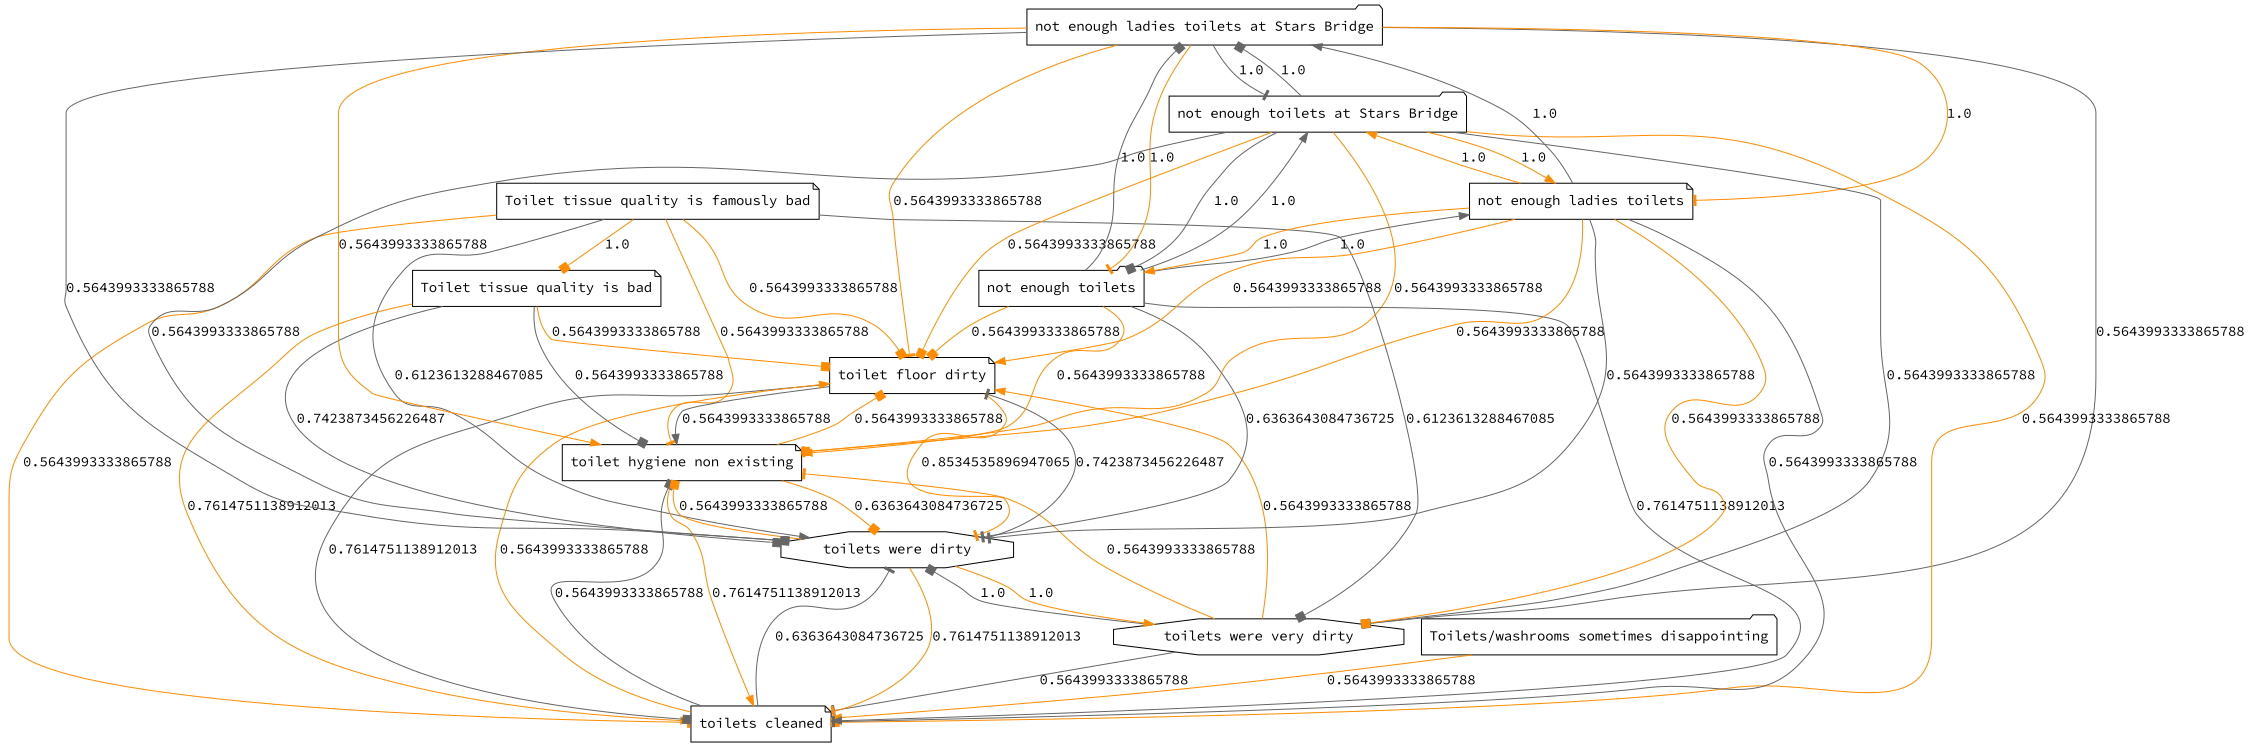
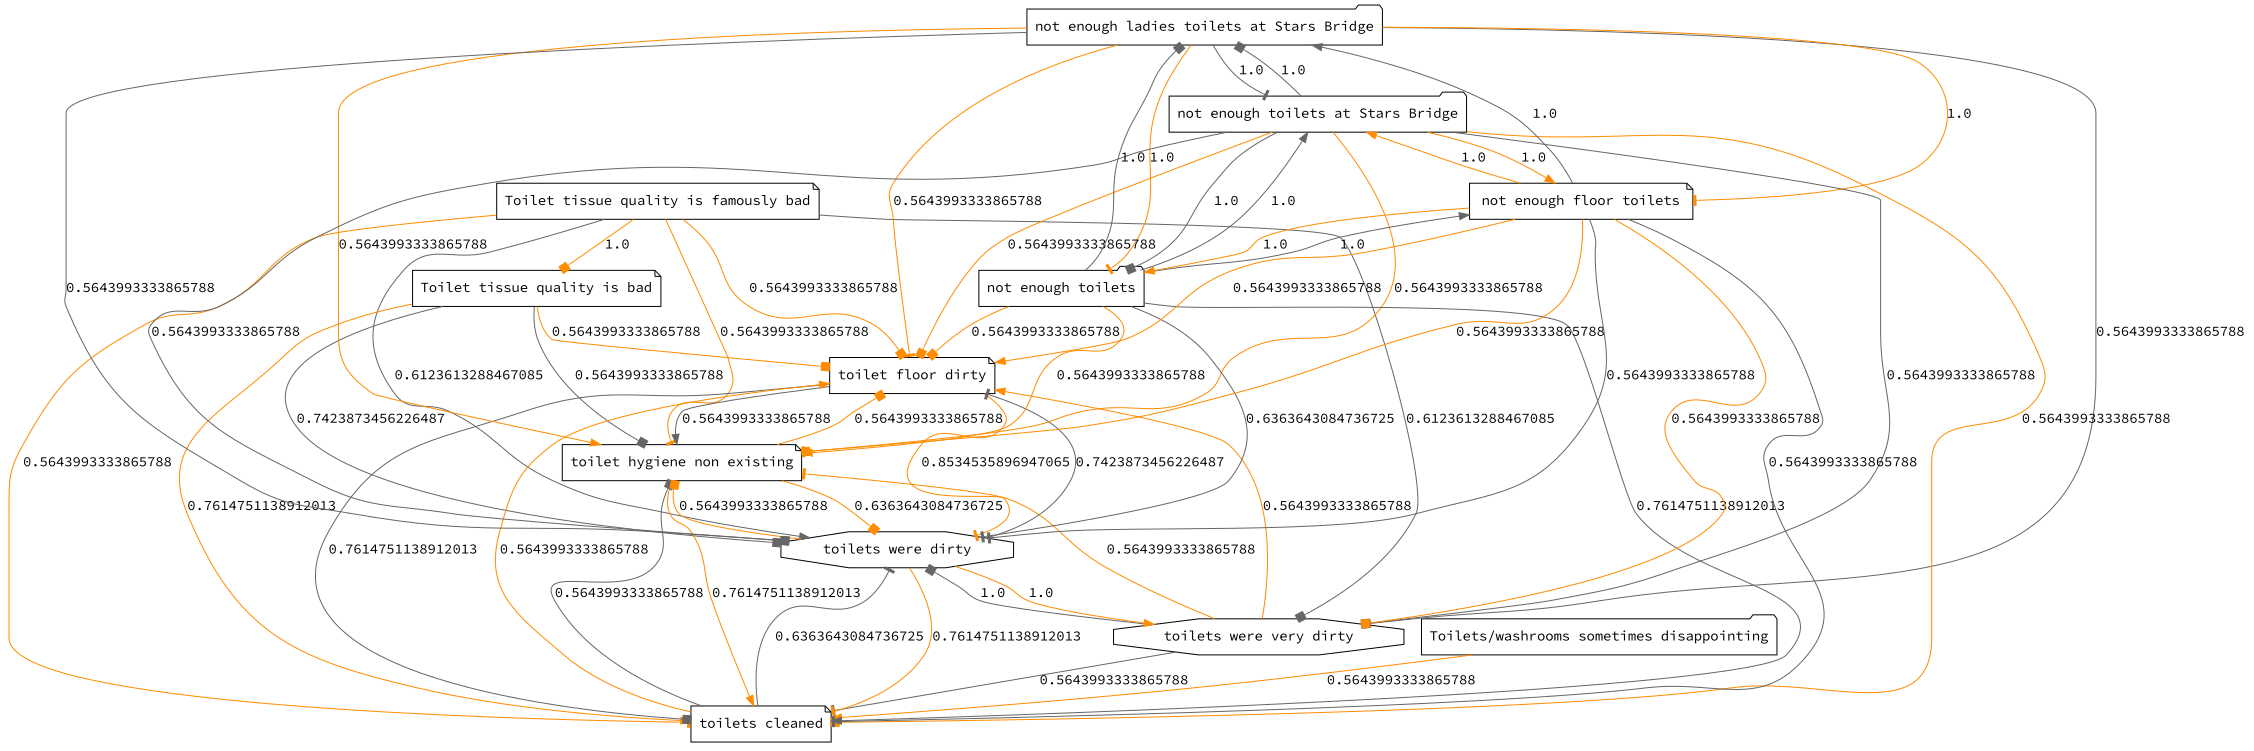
(1581, 201) -> (1581, 201)
